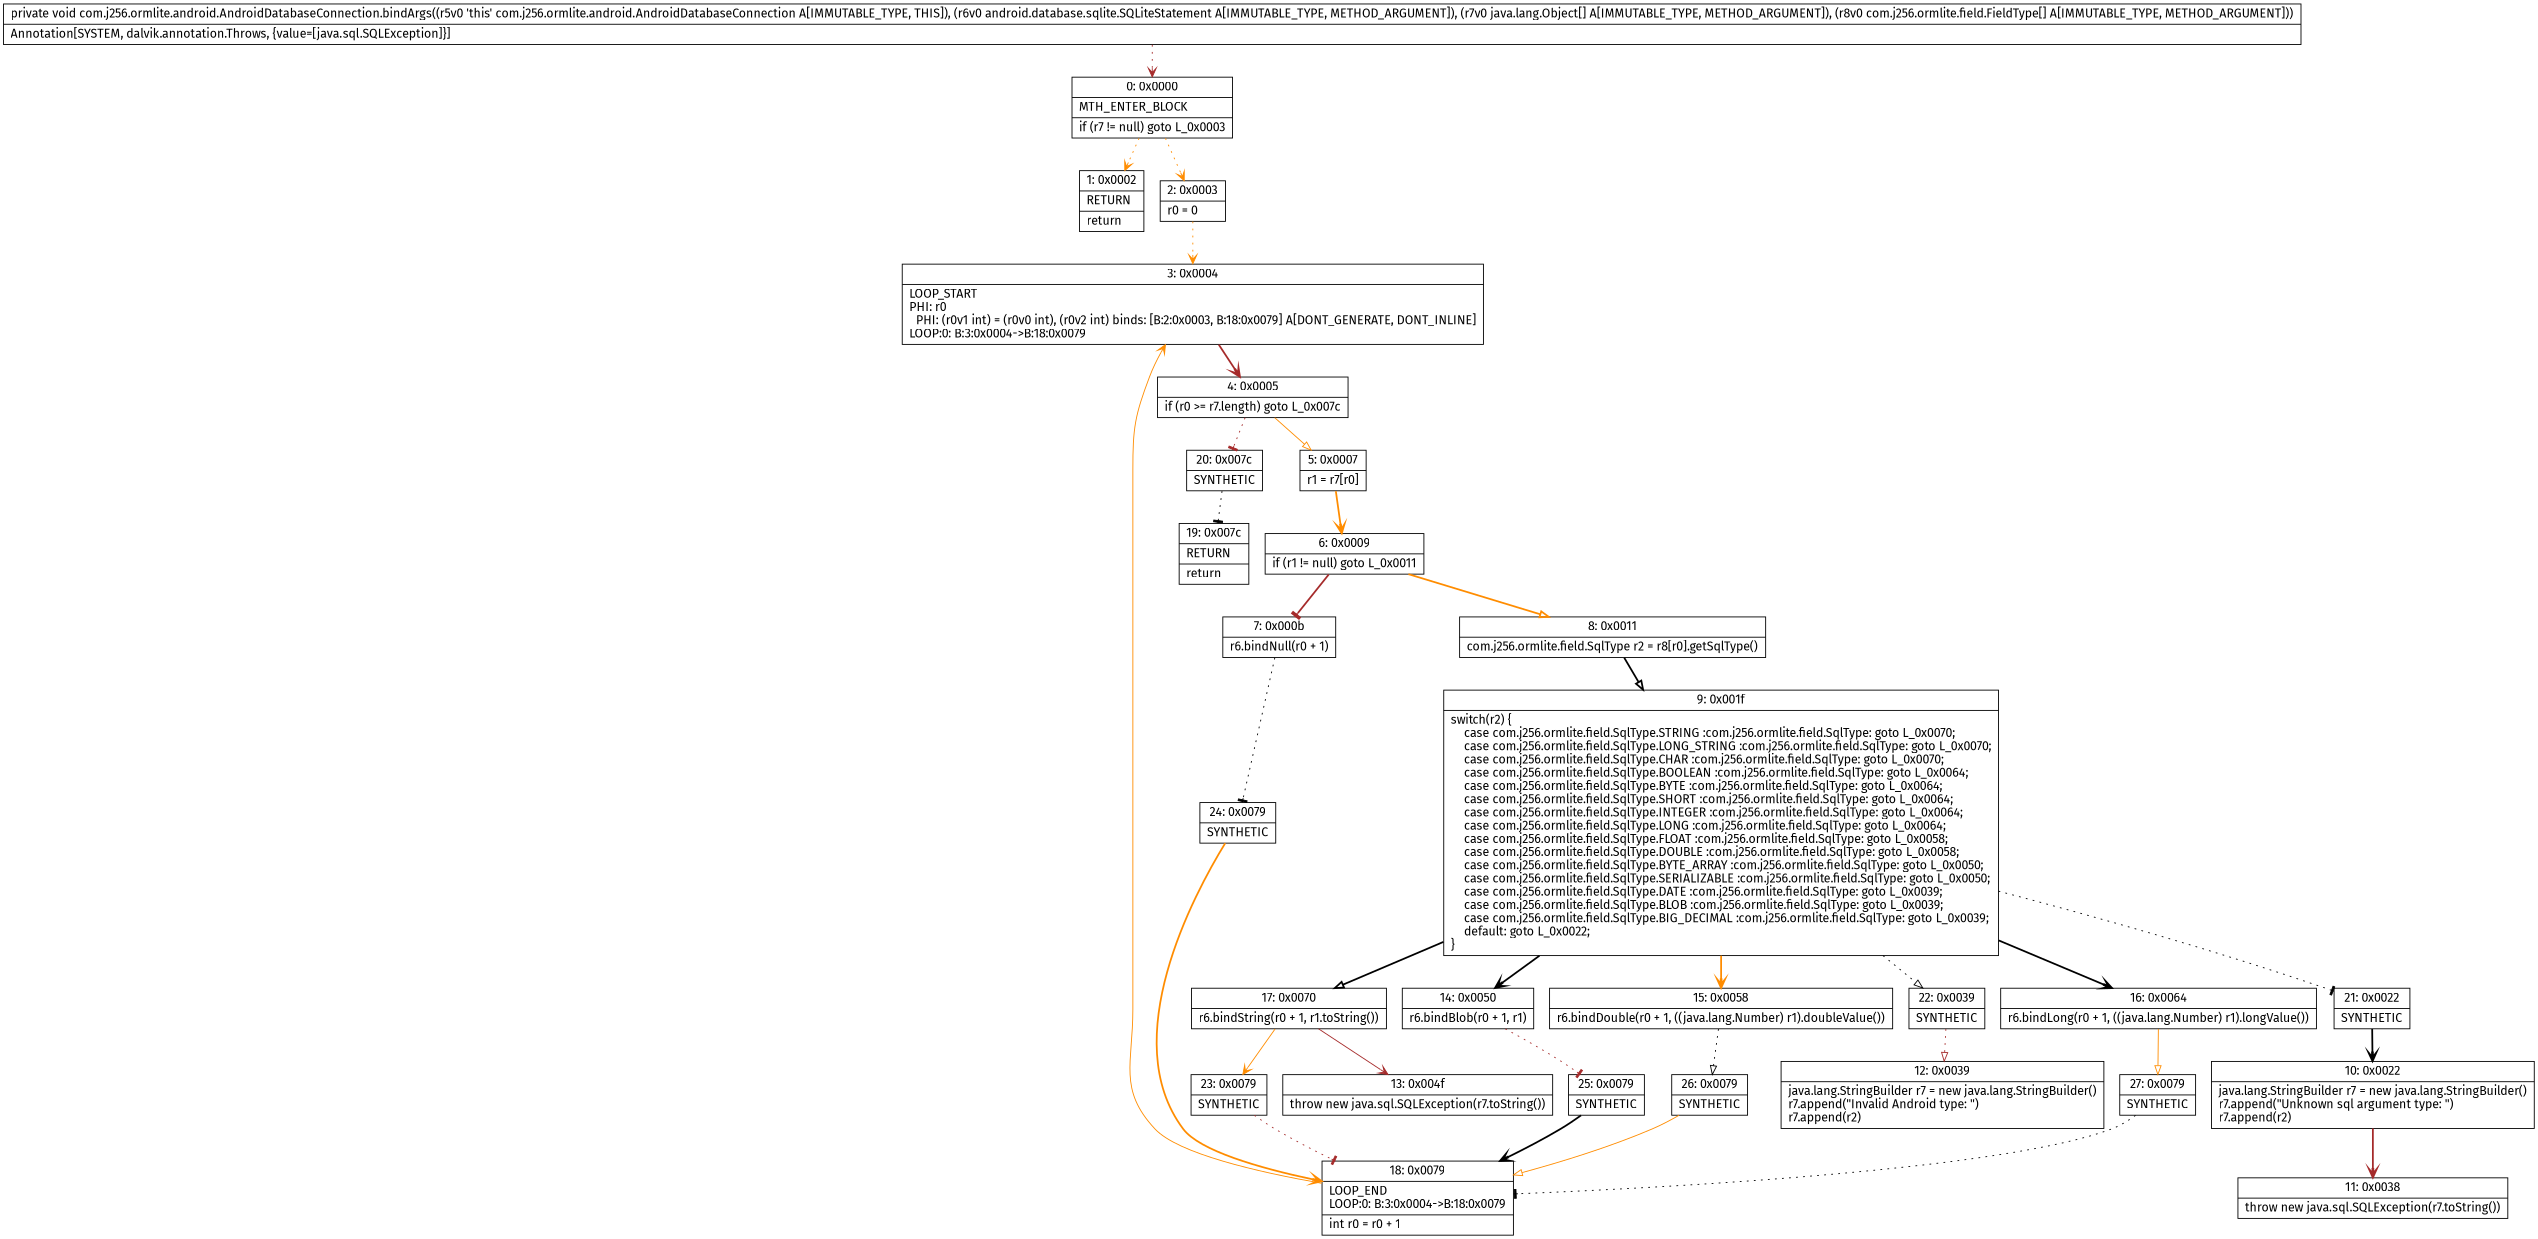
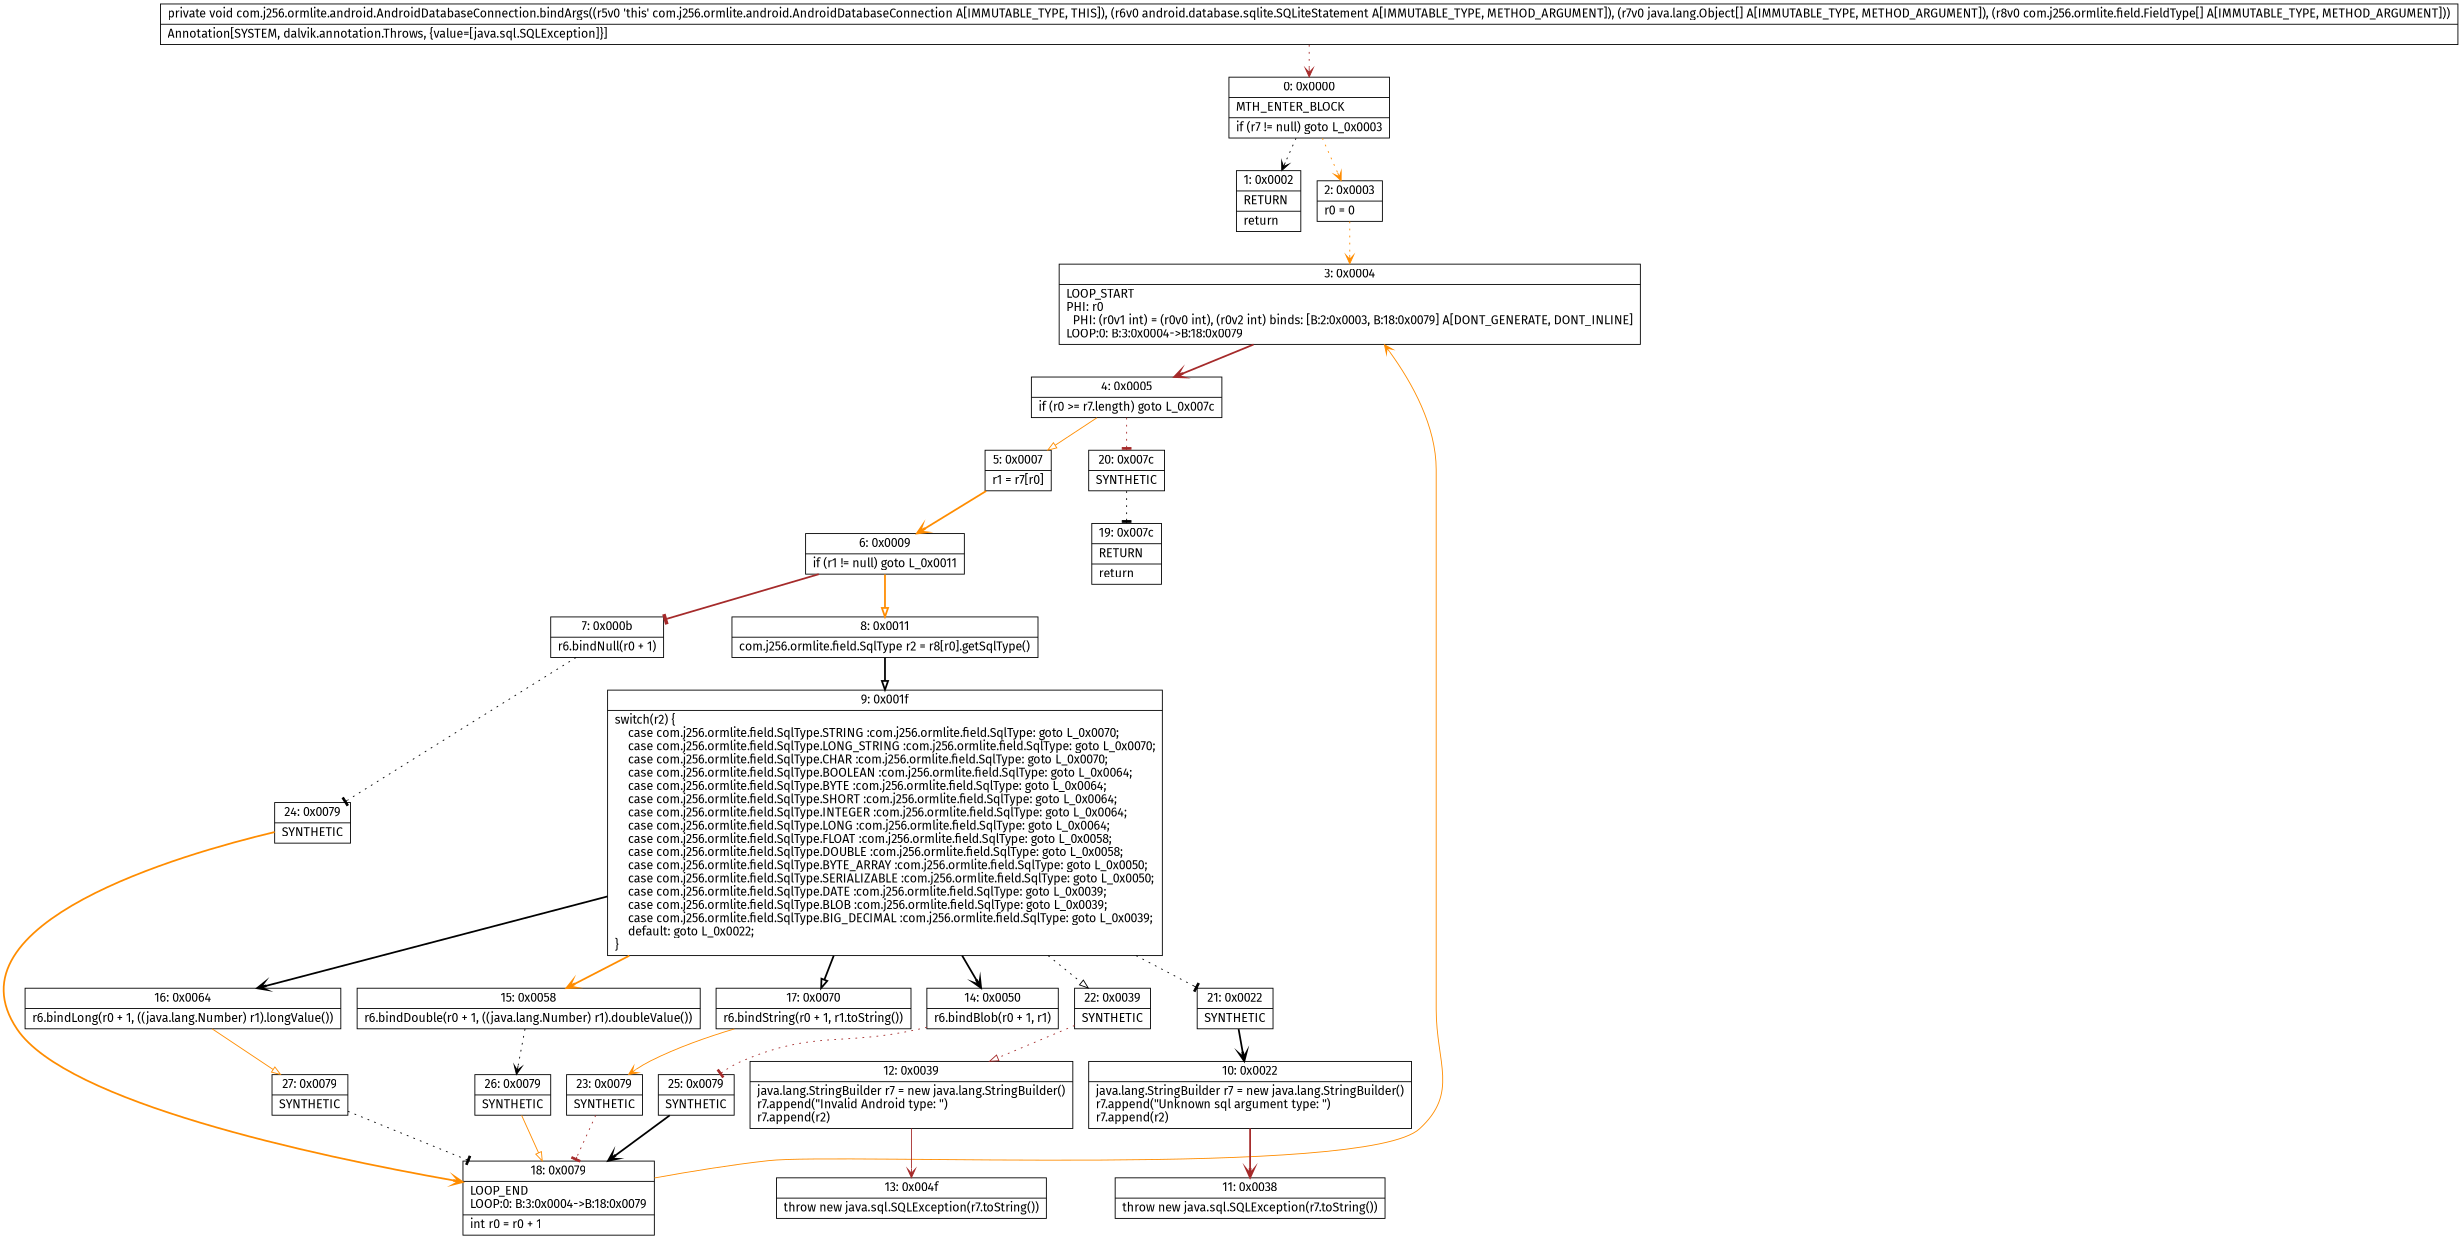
(1134, 150) -> (1291, 150)
(1716, 1047) -> (522, 1047)
(1350, 1049) -> (911, 1149)
